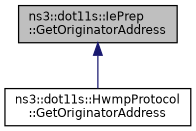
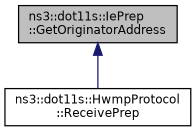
(98, 107) -> (98, 107)
